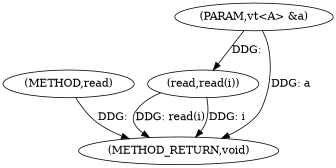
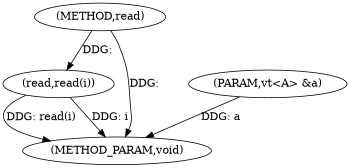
(231, 47) -> (81, 47)
(179, 151) -> (117, 151)
